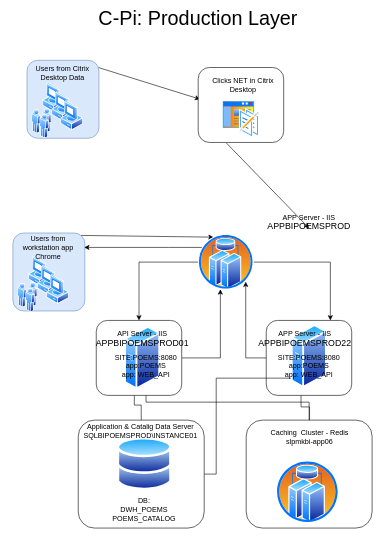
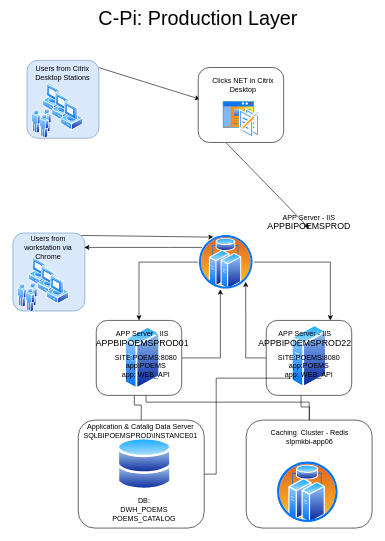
(63, 74) -> (63, 74)
(48, 248) -> (48, 248)
(143, 339) -> (143, 339)
